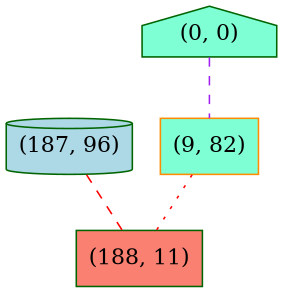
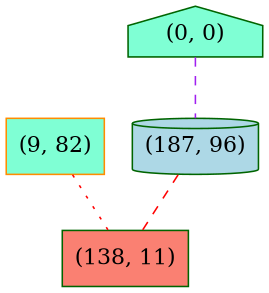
(209, 88) -> (195, 88)
(139, 258) -> (125, 258)
